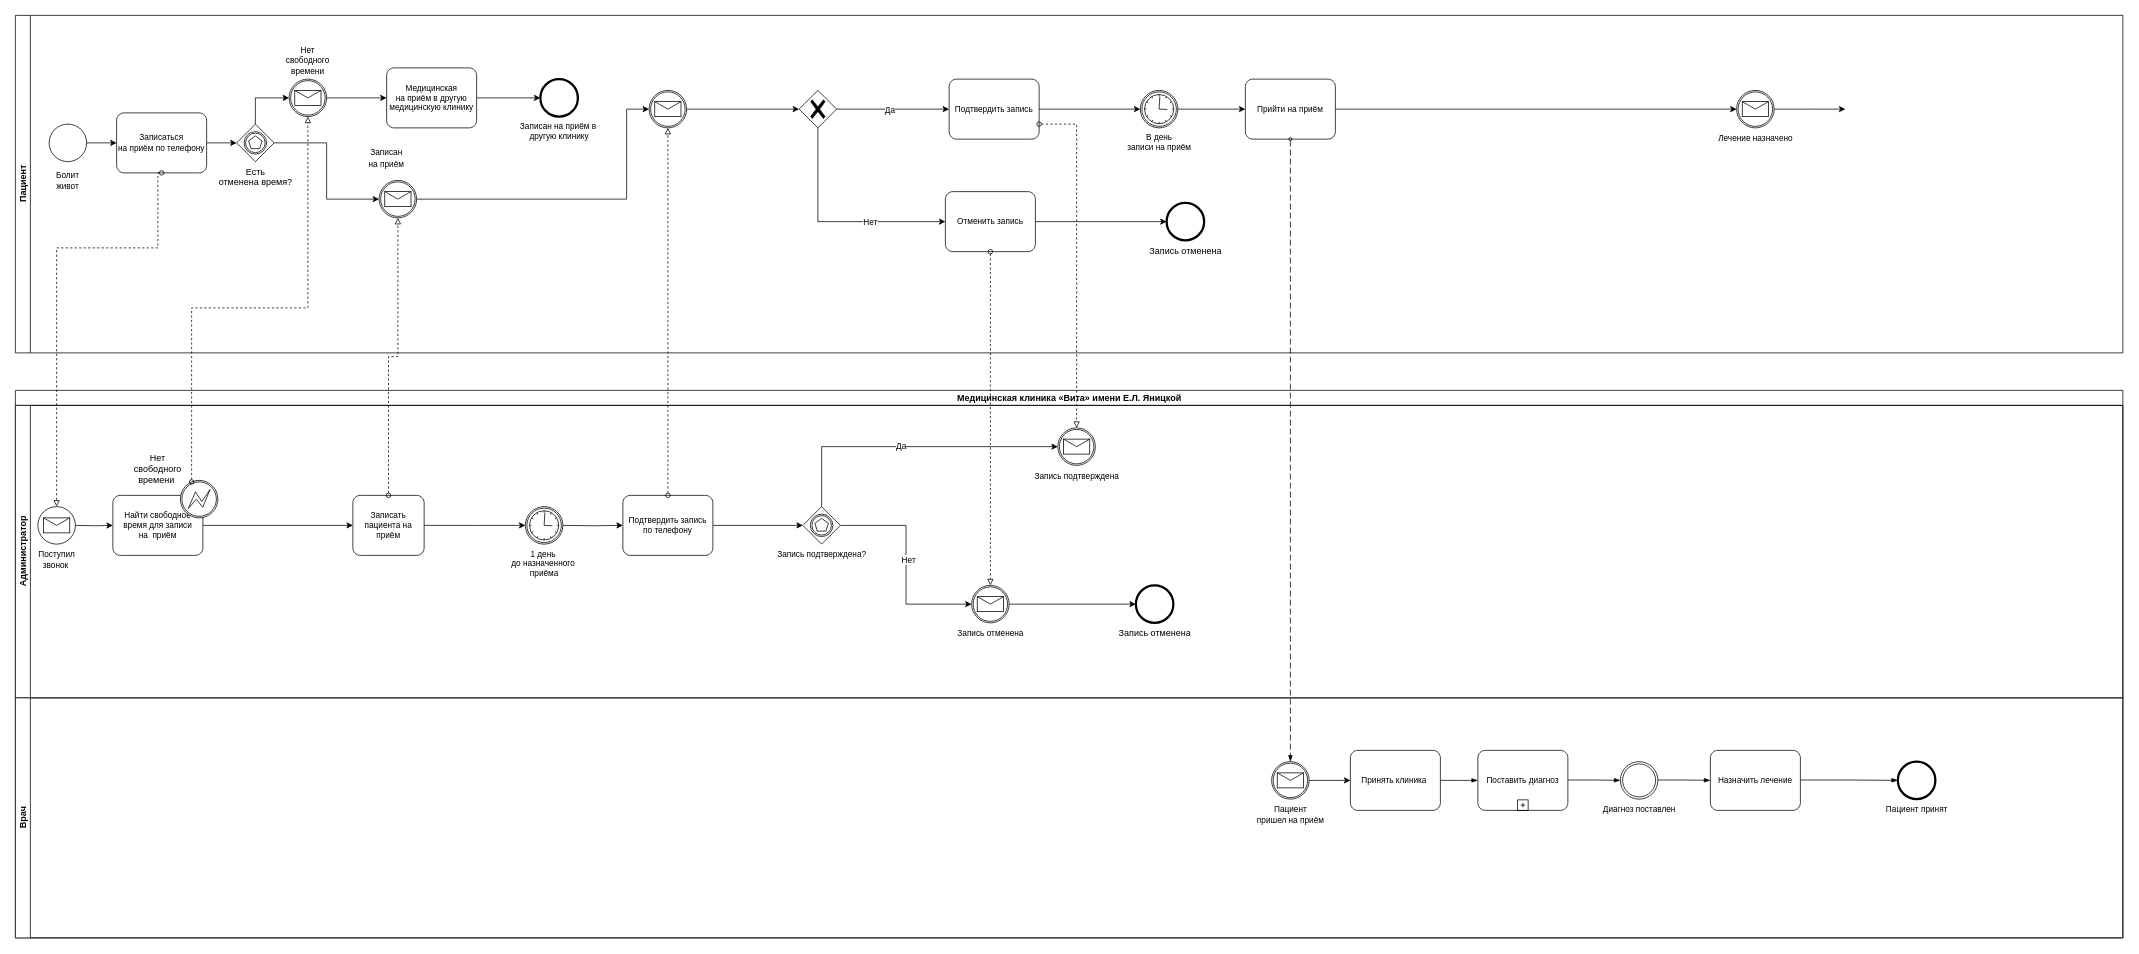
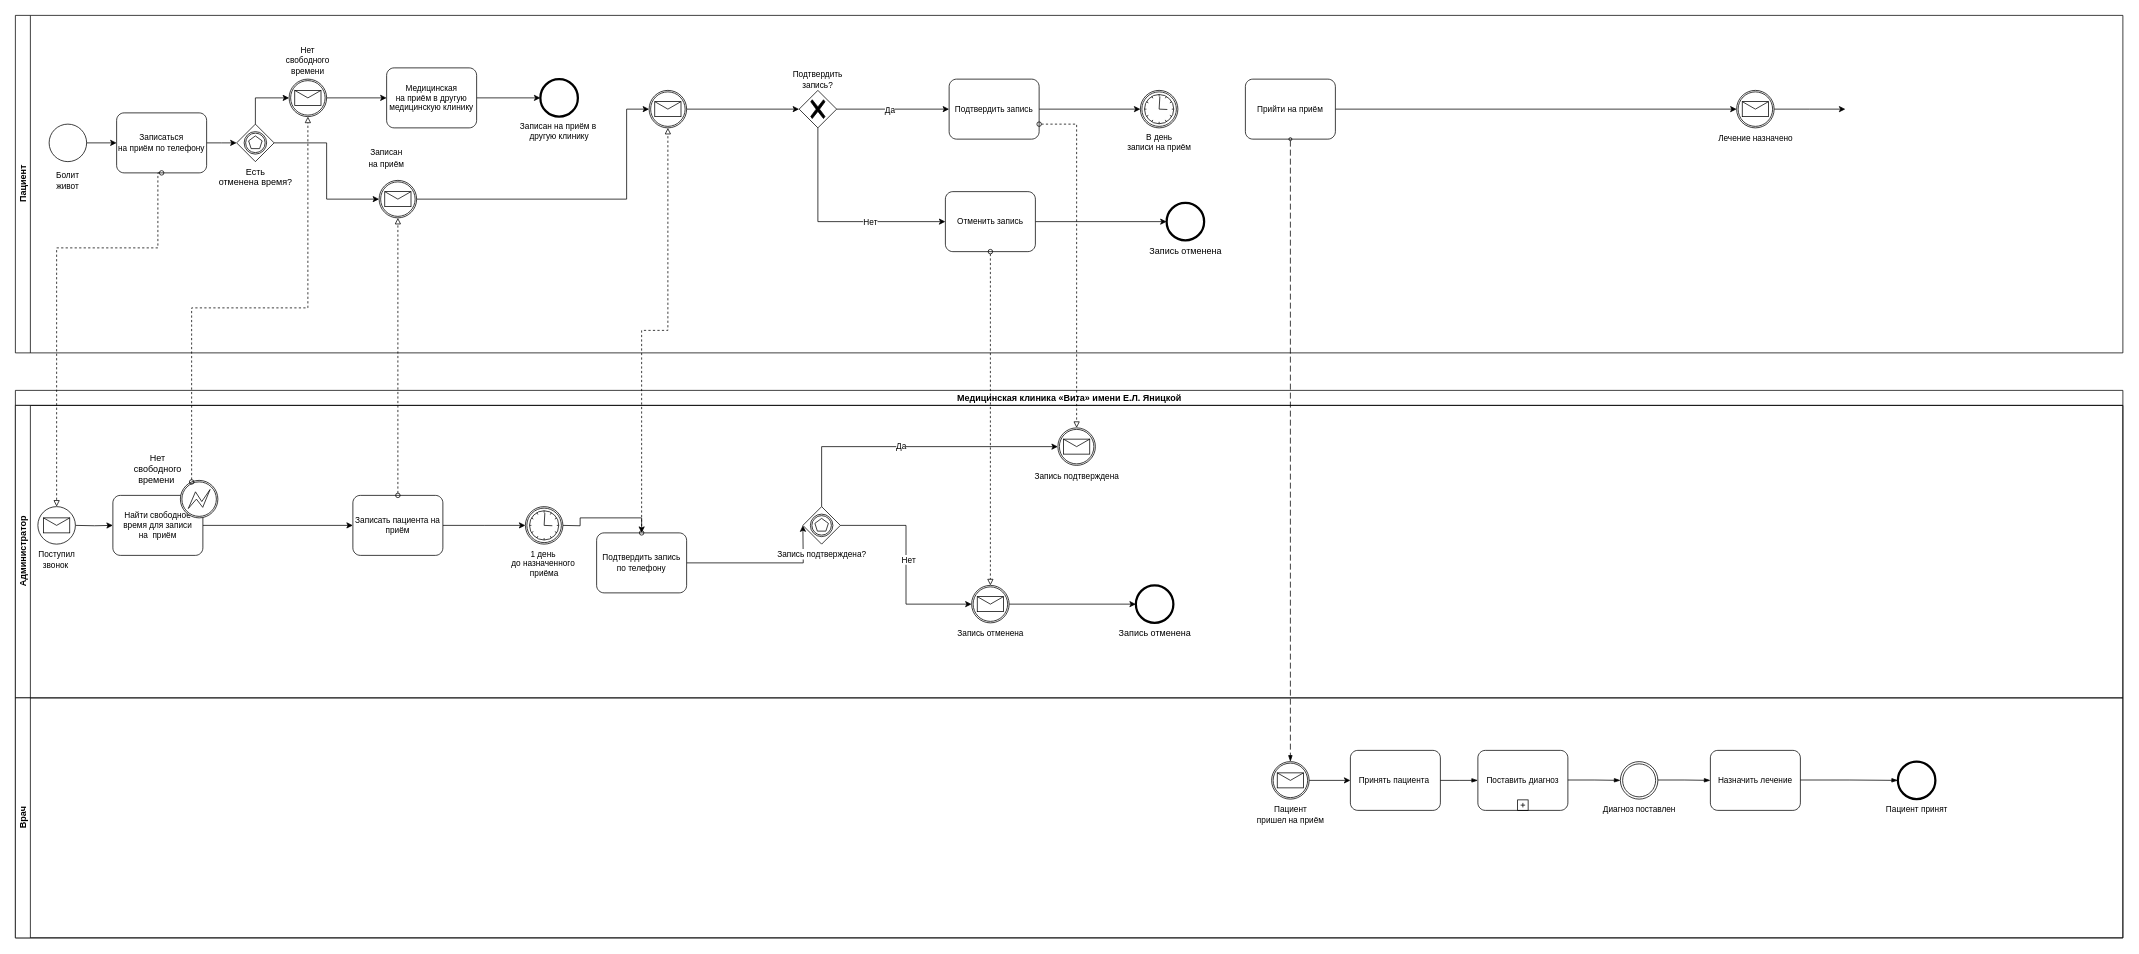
none -> (818, 79)
(1239, 109) -> none
(389, 525) -> (398, 525)
(668, 525) -> (642, 563)
(1395, 780) -> (1395, 780)
